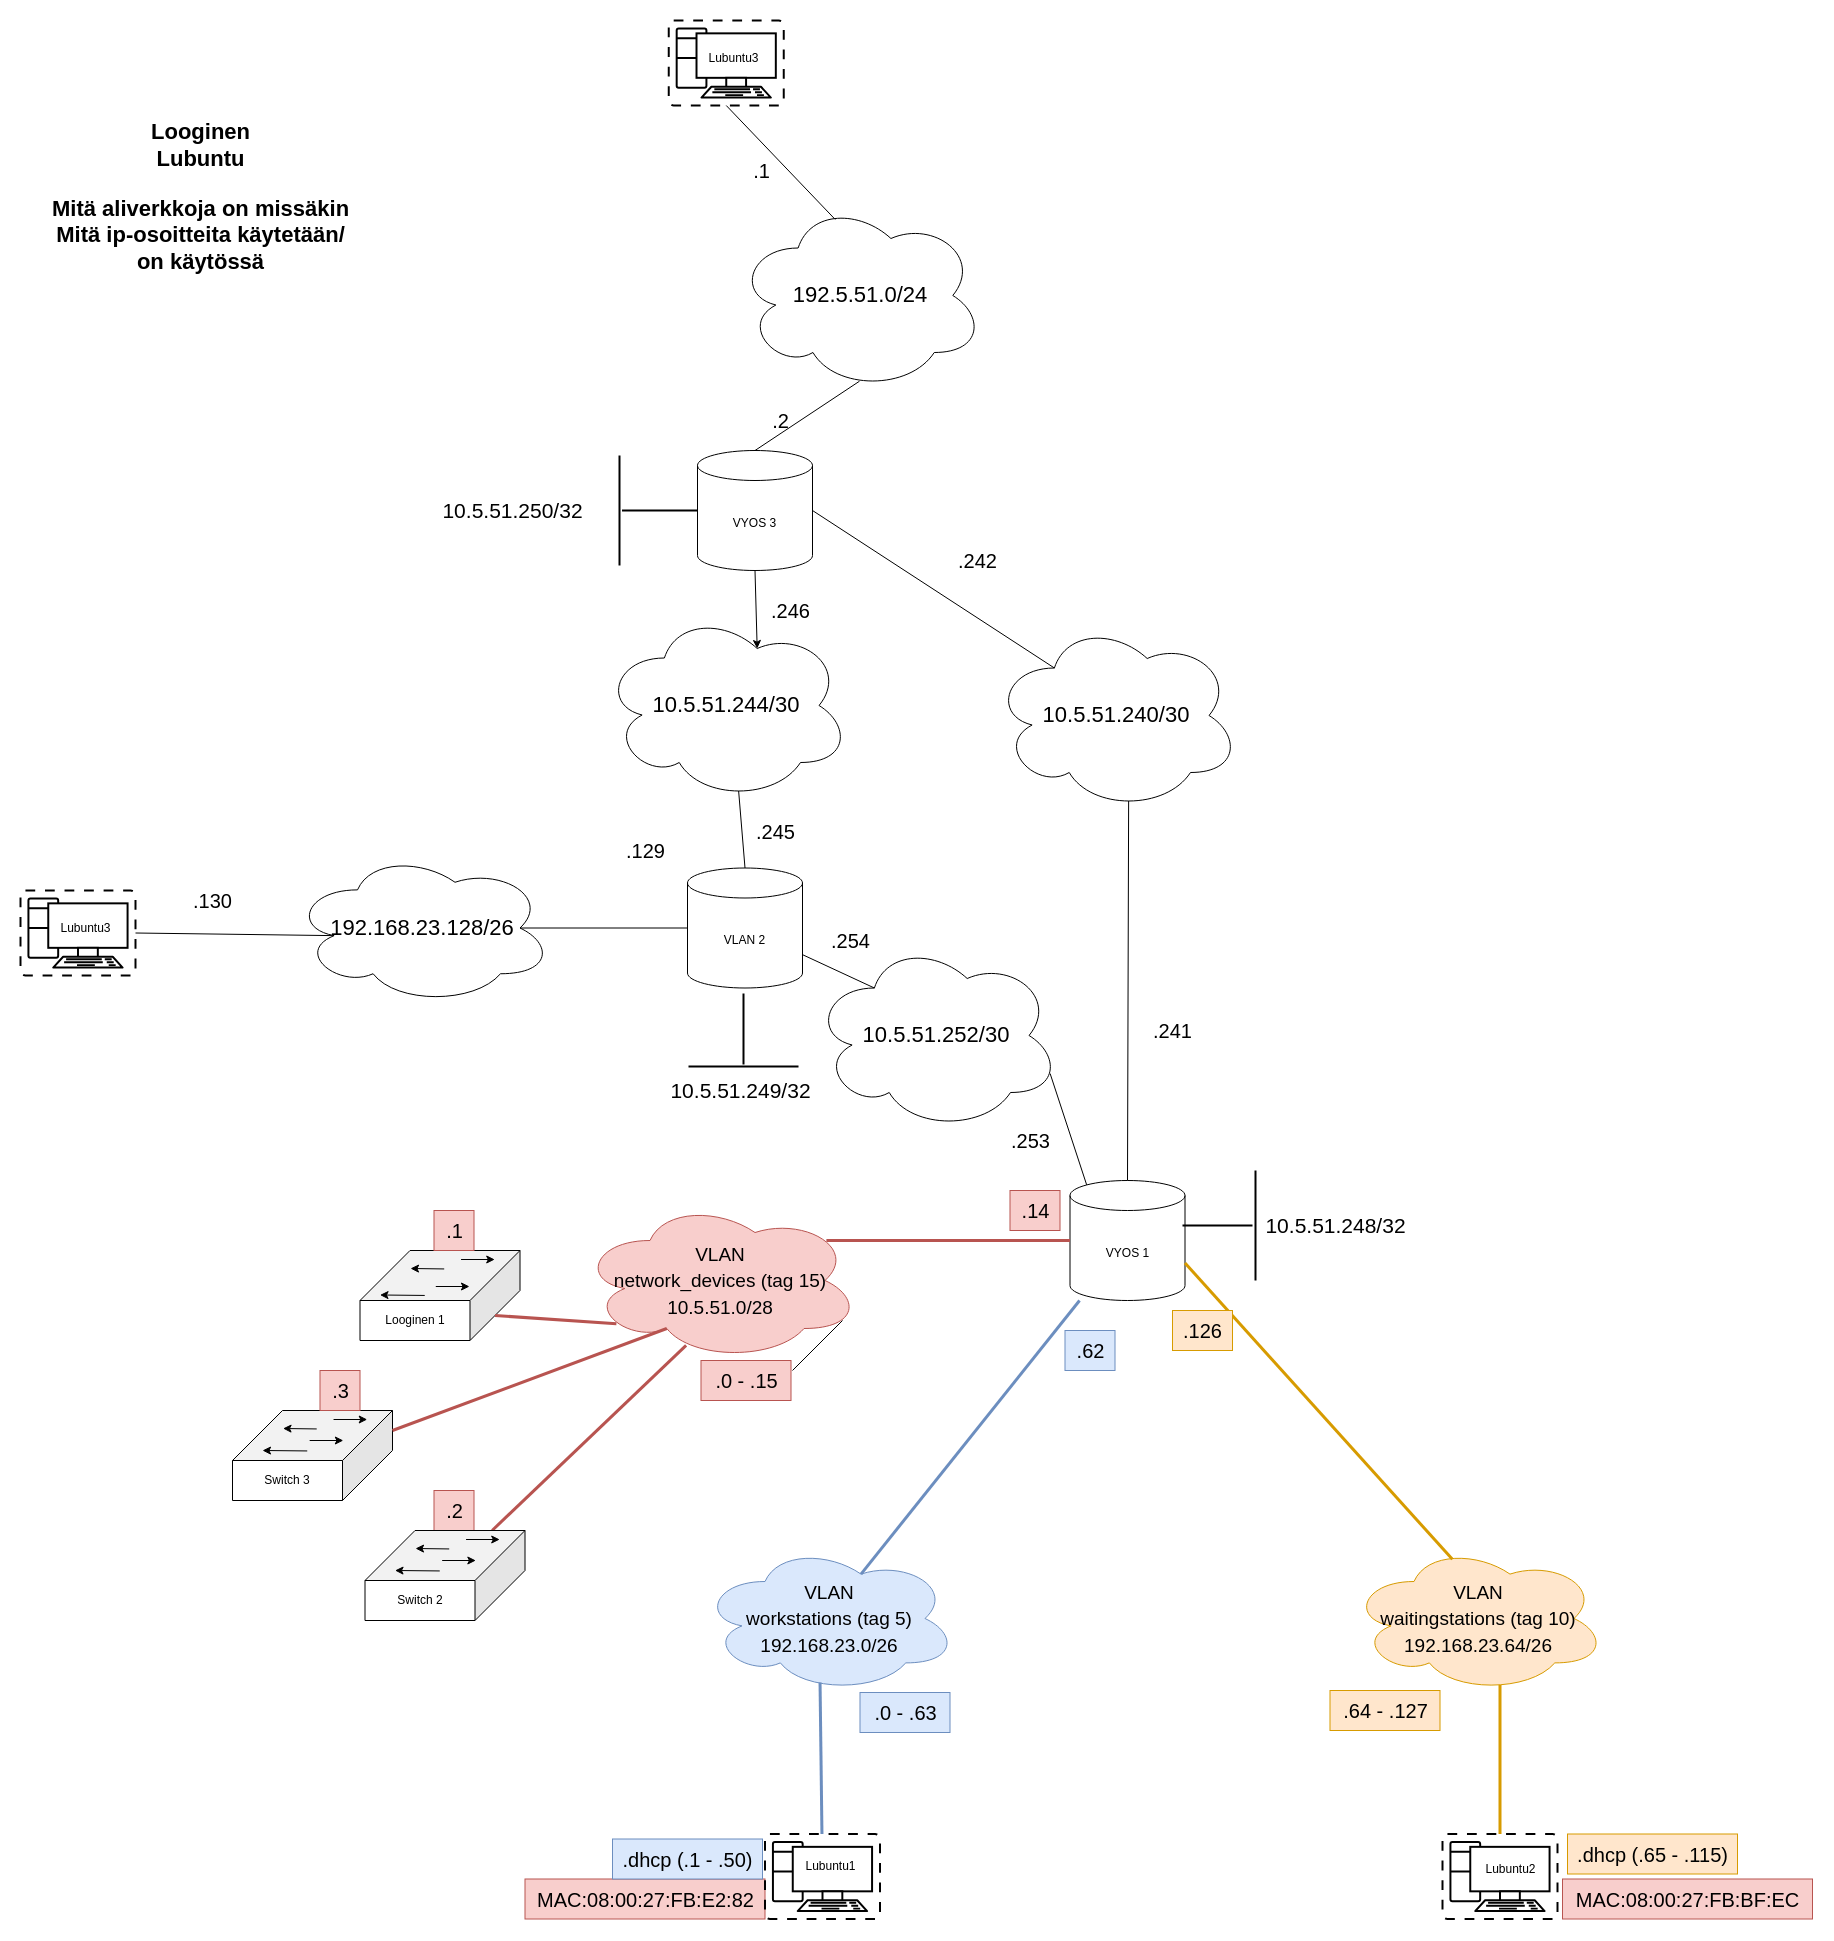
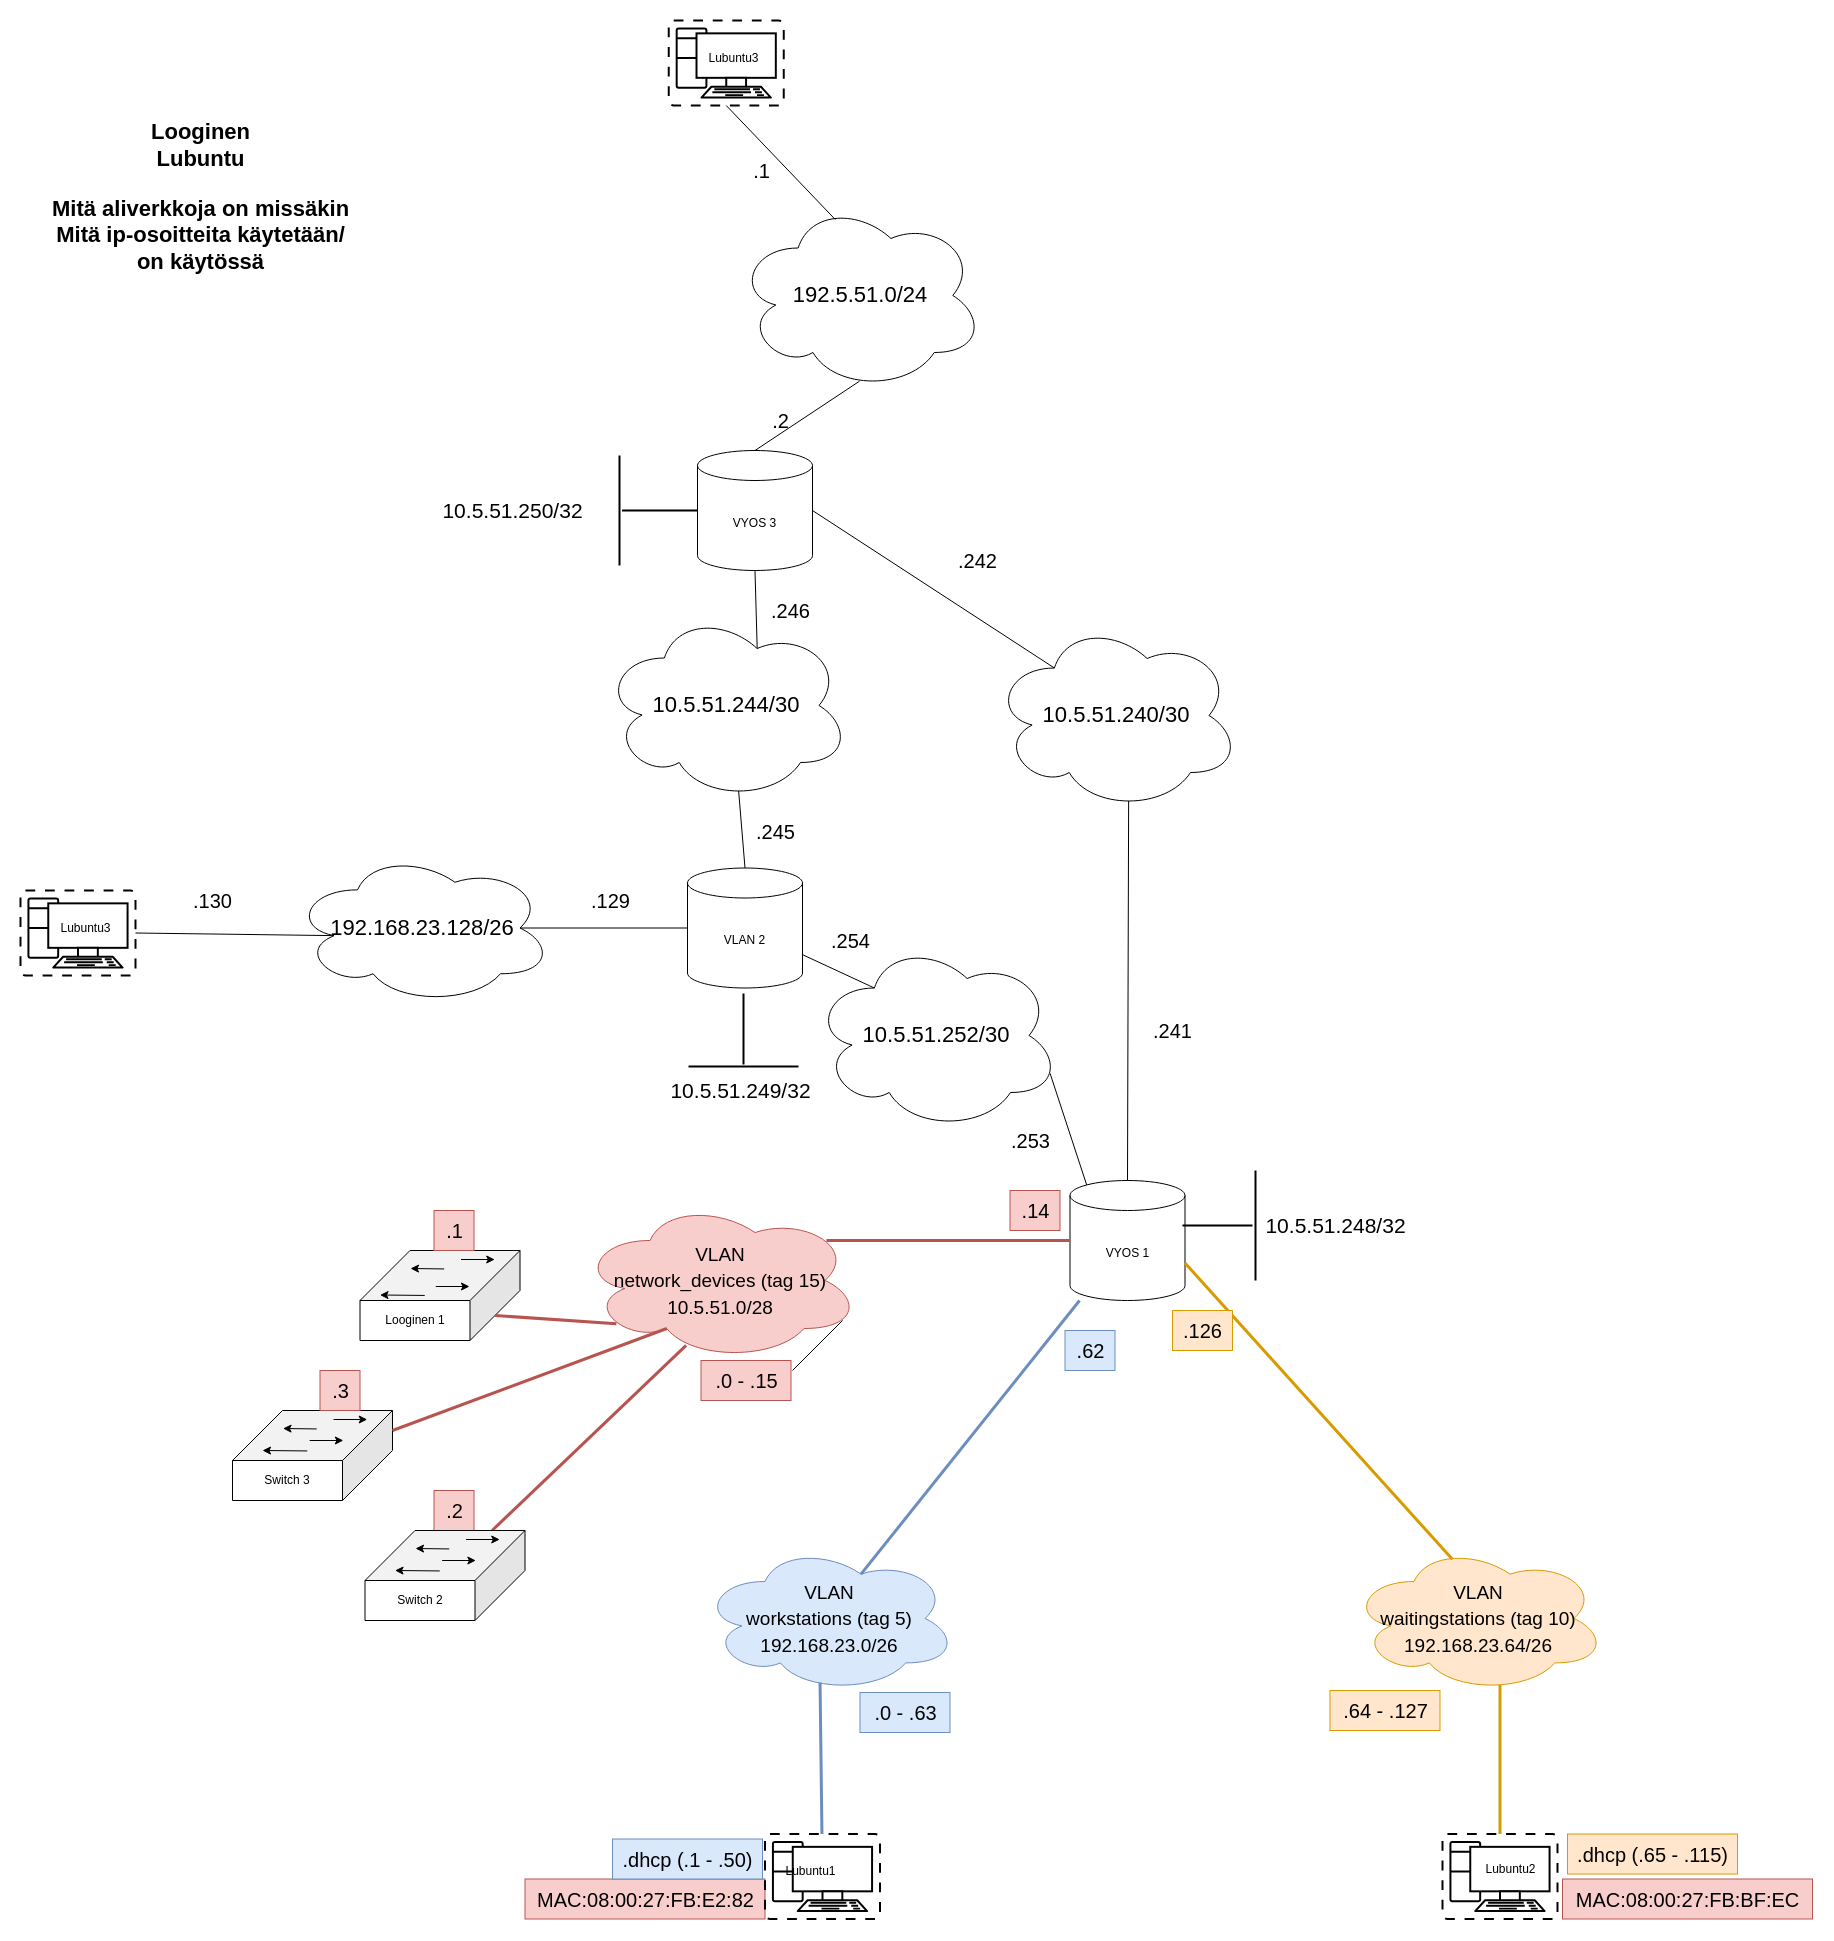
(757, 640) -> (757, 643)
(645, 851) -> (610, 901)
(830, 1867) -> (810, 1872)
